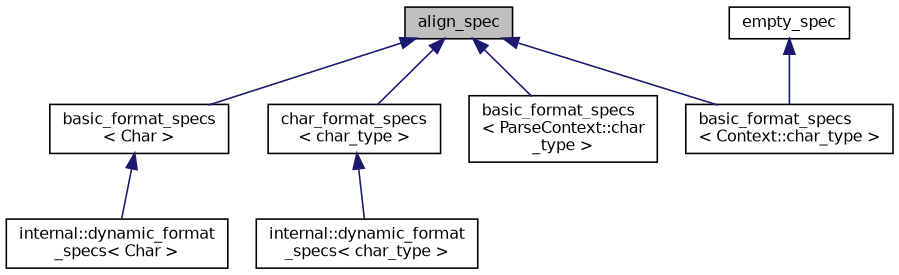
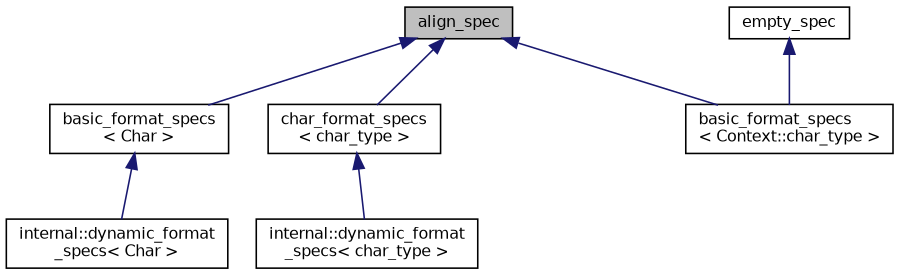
(563, 129) -> none
